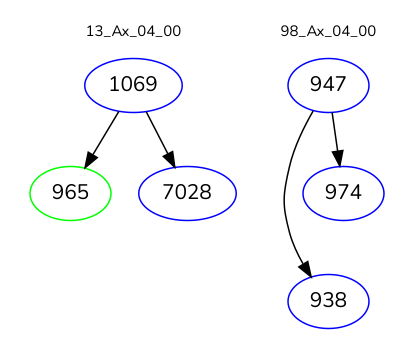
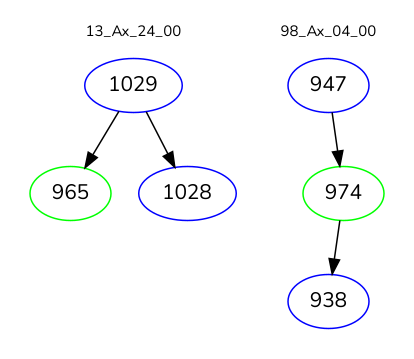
(134, 32) -> (134, 32)
(134, 86) -> (134, 86)
(285, 186) -> (337, 240)
(188, 194) -> (188, 194)
(344, 194) -> (344, 194)
